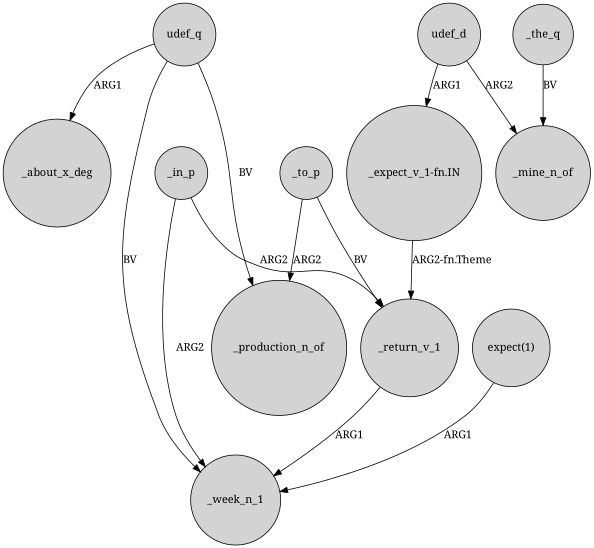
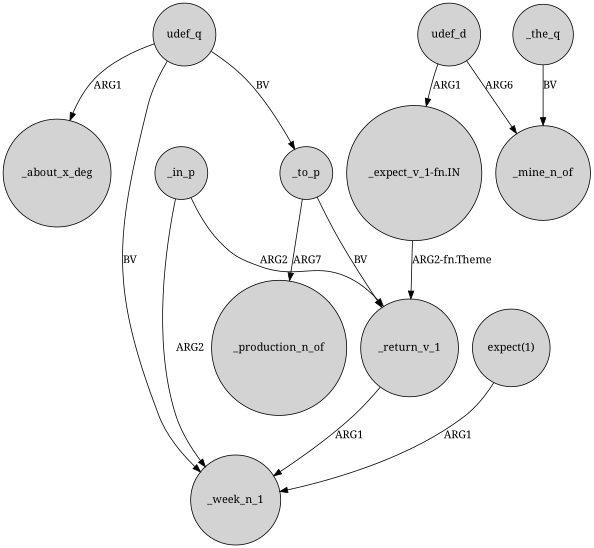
(499, 86) -> (499, 86)
(229, 169) -> (257, 92)
(307, 260) -> (307, 260)
